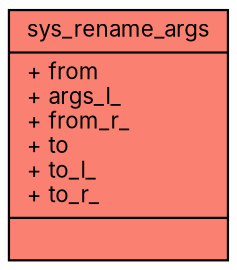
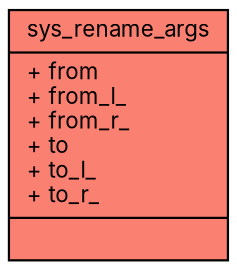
(75, 97) -> (77, 97)
